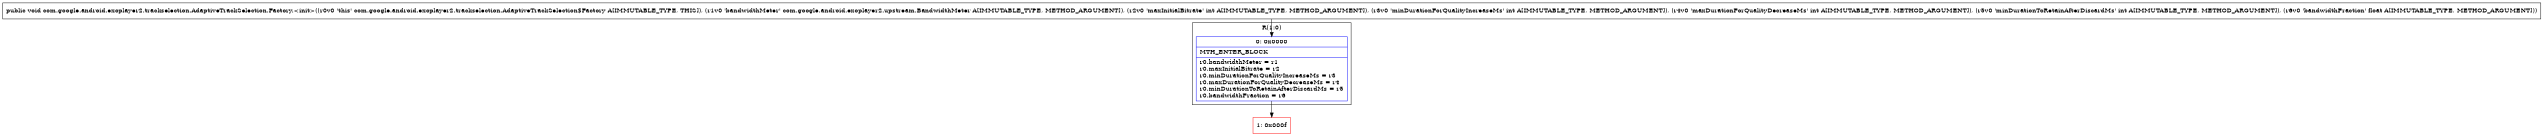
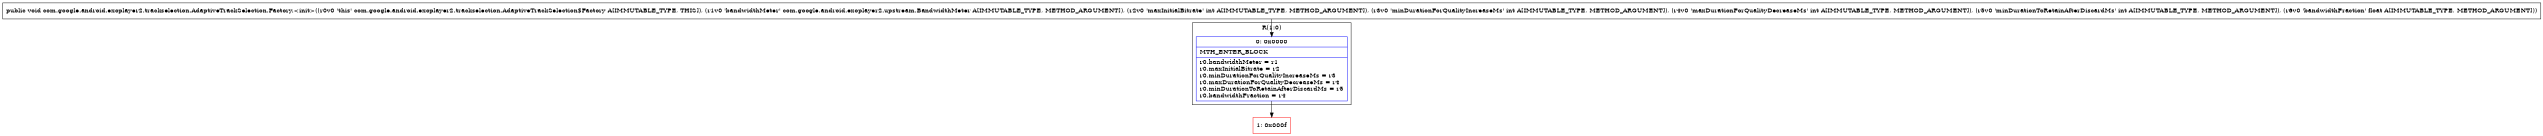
(1243, 96) -> (1243, 96)
